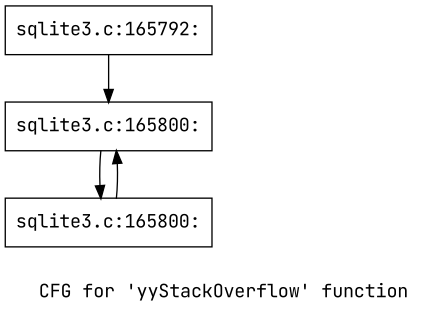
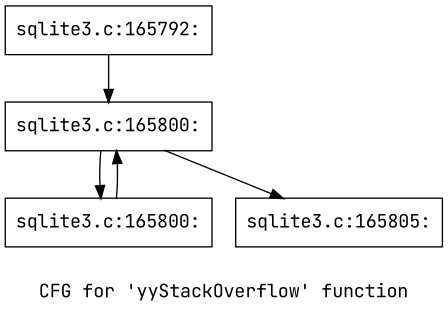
none -> (339, 223)
